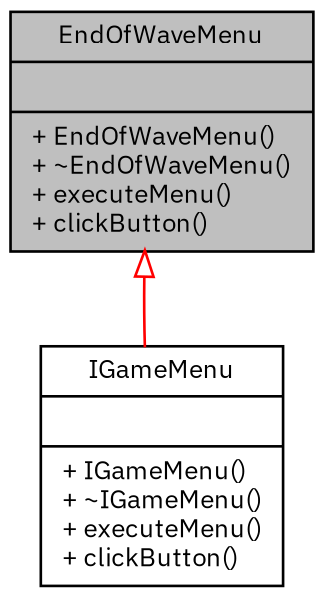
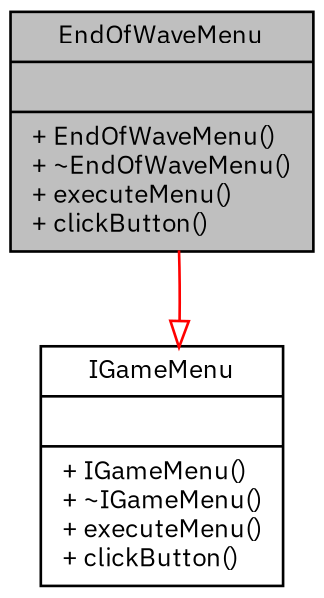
(144, 312) -> (180, 285)
